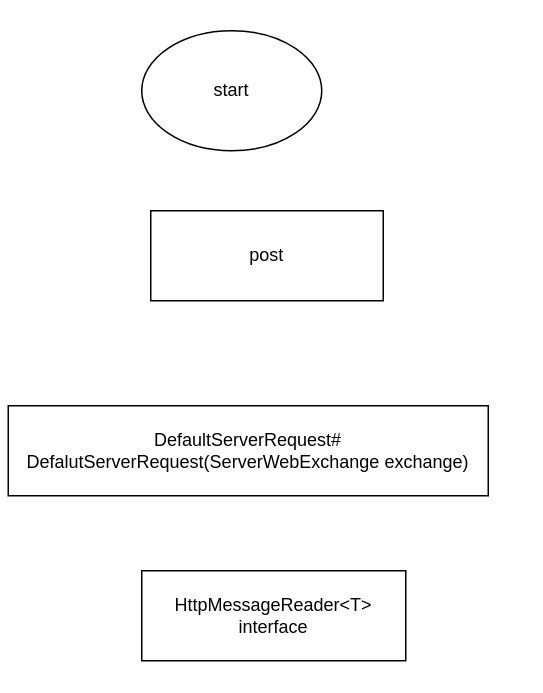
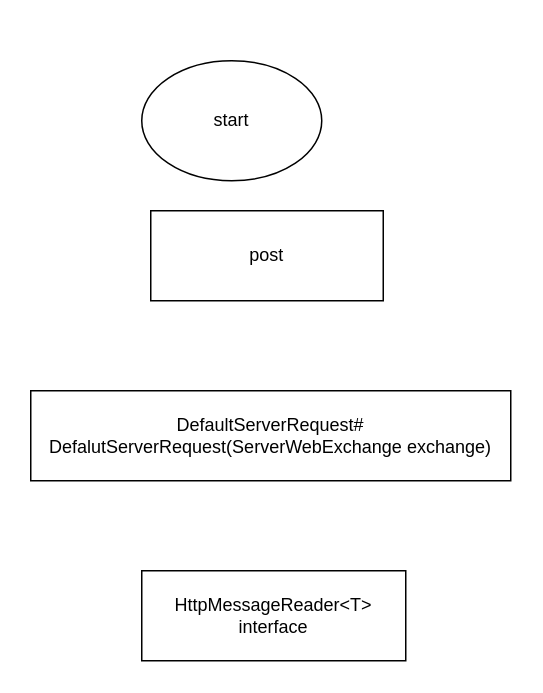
(232, 91) -> (232, 121)
(248, 451) -> (271, 436)
